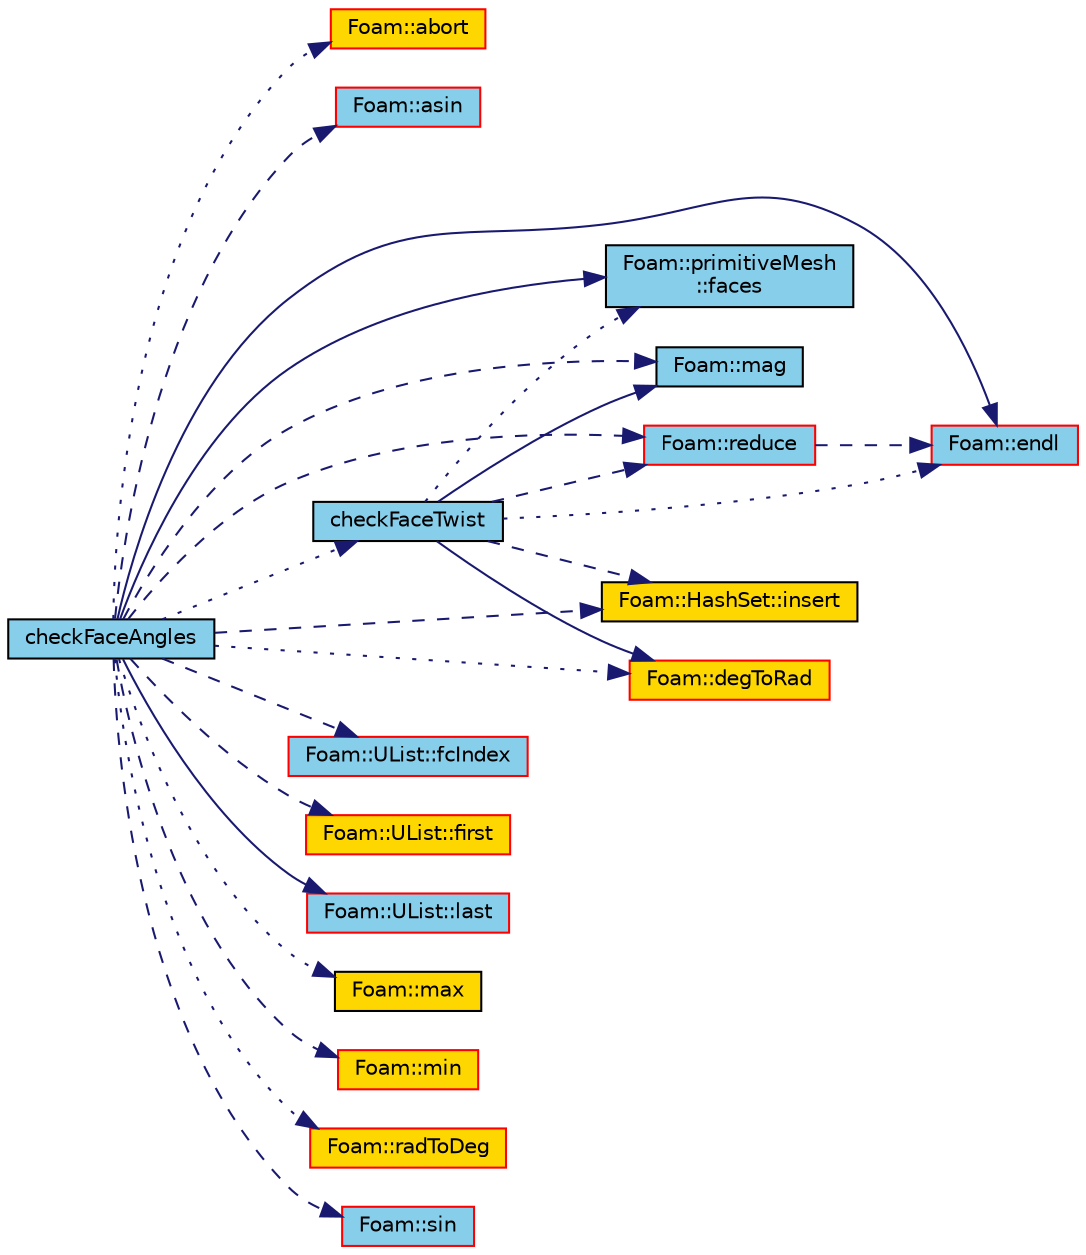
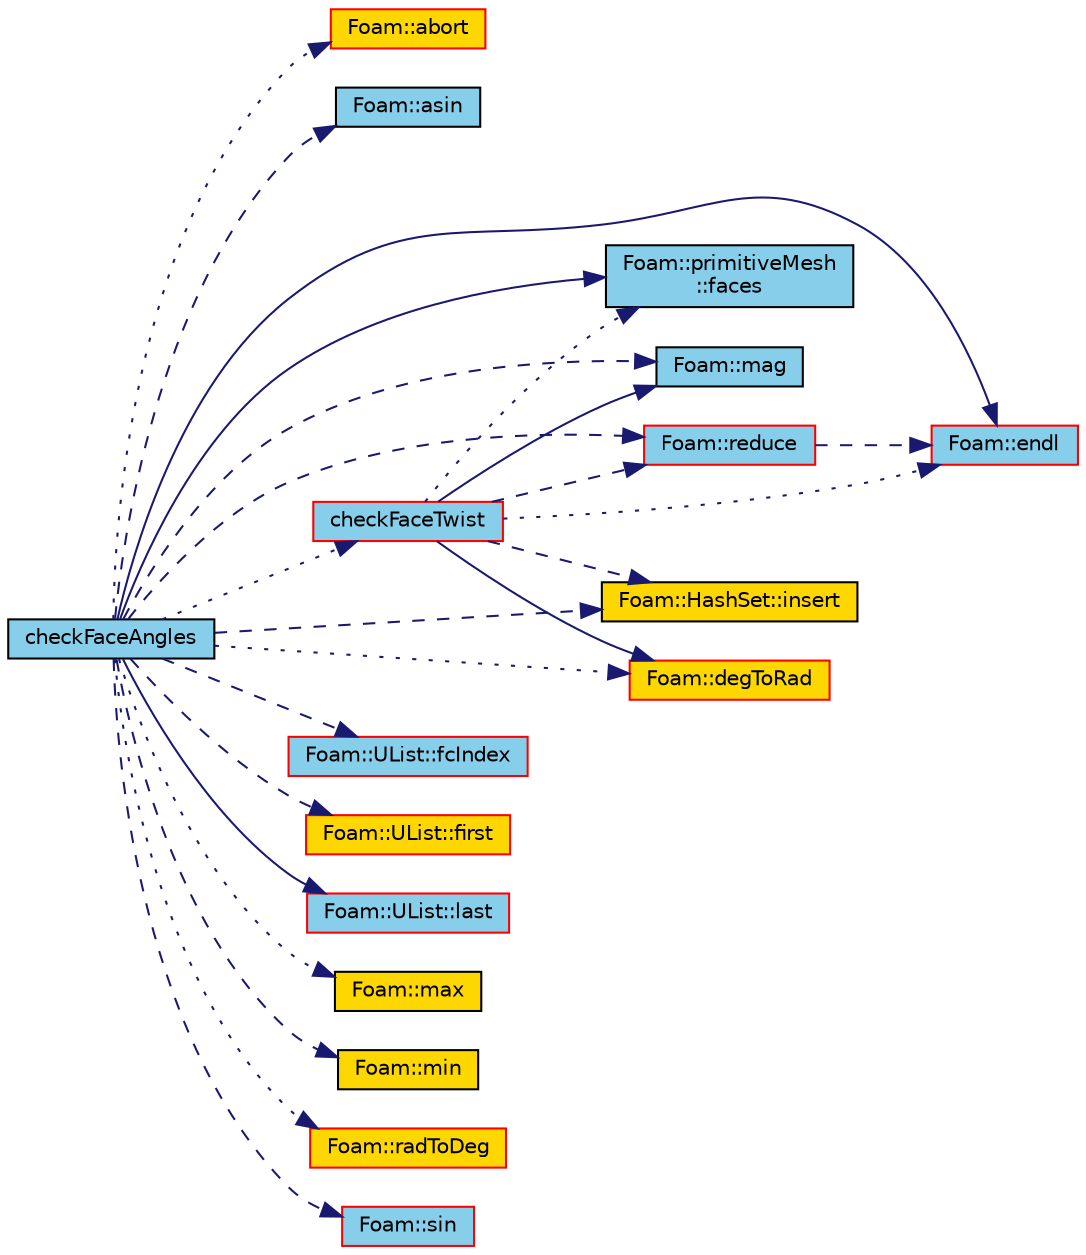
(408, 107) -> (408, 107)
(408, 521) -> (408, 521)
(408, 1070) -> (408, 1070)
